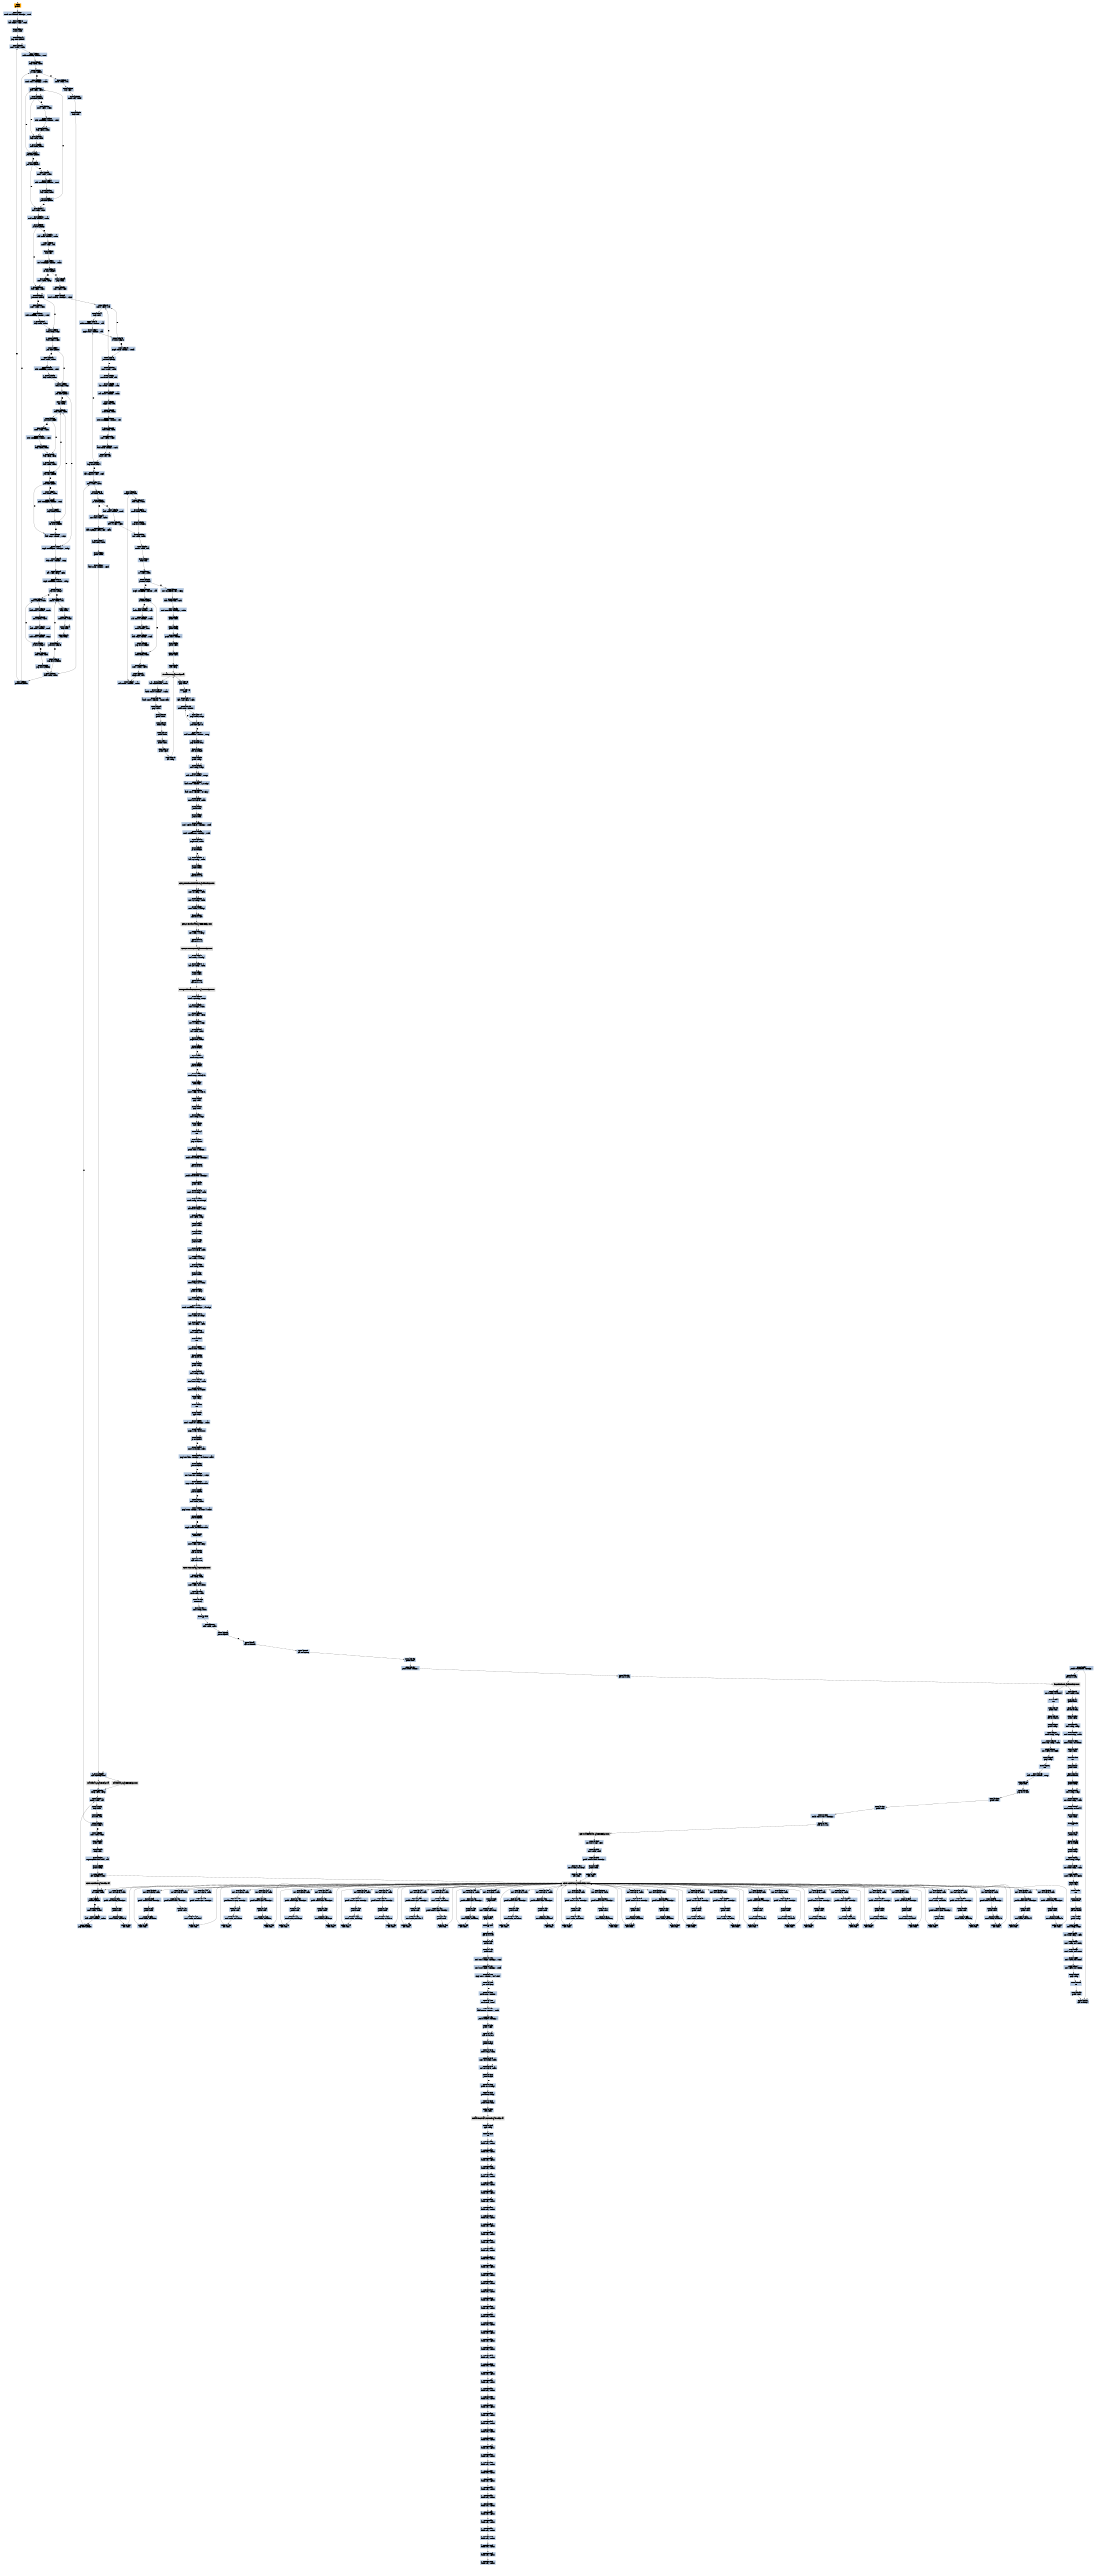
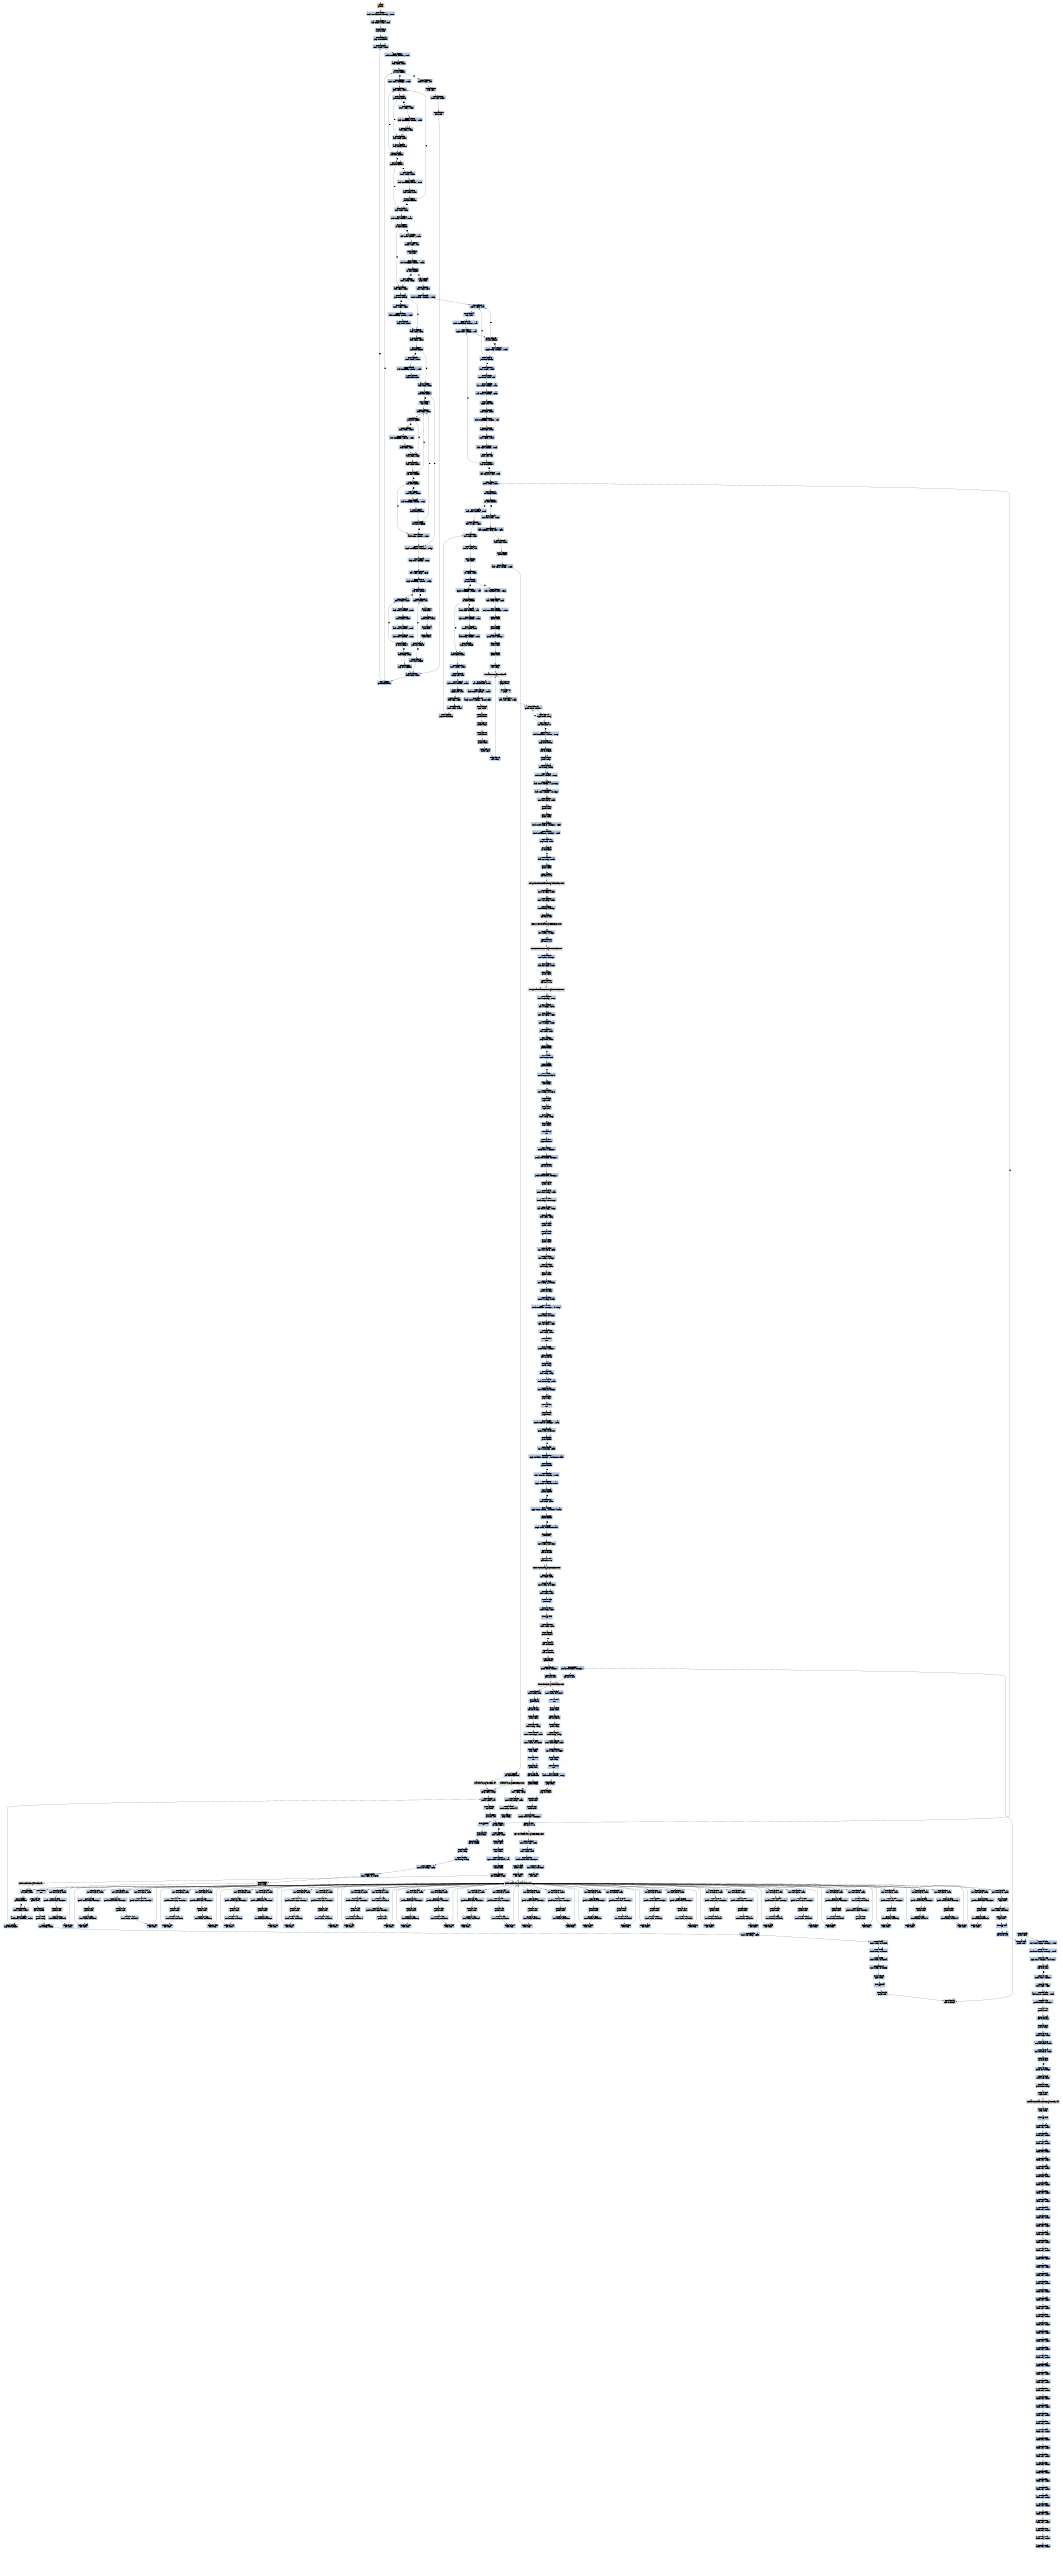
(127, 587) -> (457, 686)
(488, 1946) -> (1022, 1938)
